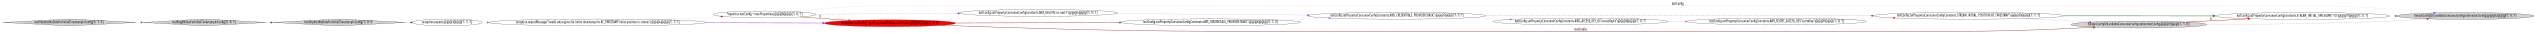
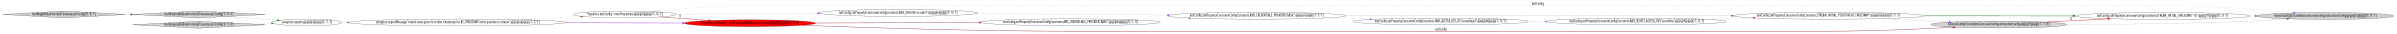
(138, 22) -> (259, 23)
